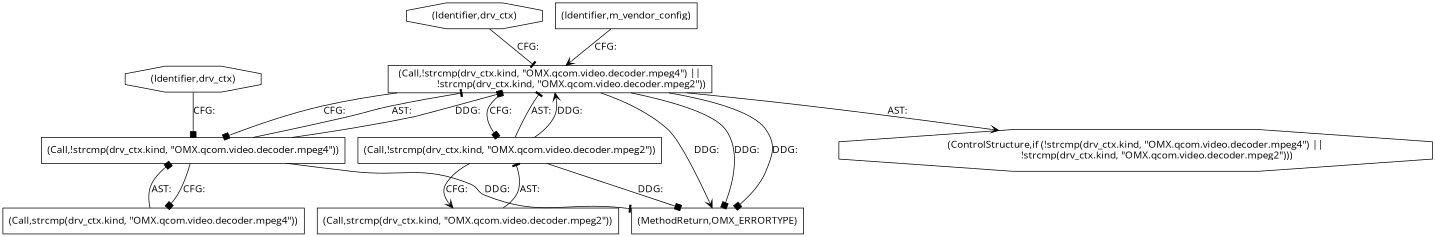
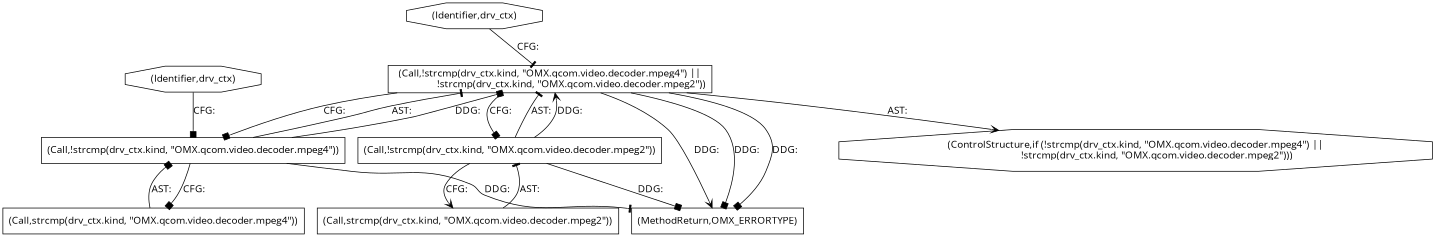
(626, 16) -> none
